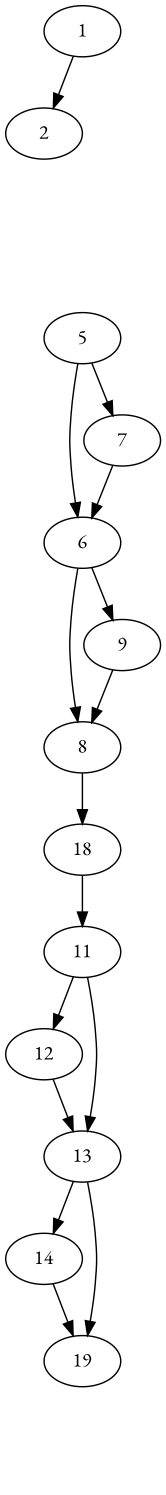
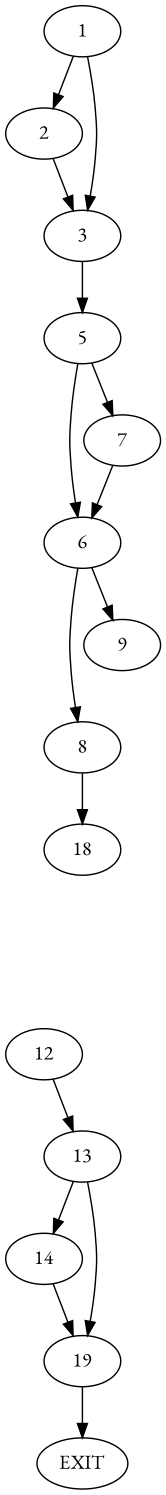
none -> (82, 236)
(105, 690) -> none
(82, 952) -> none
none -> (82, 1463)
